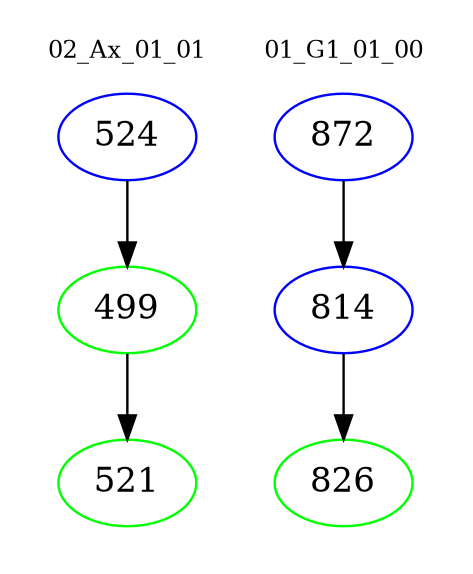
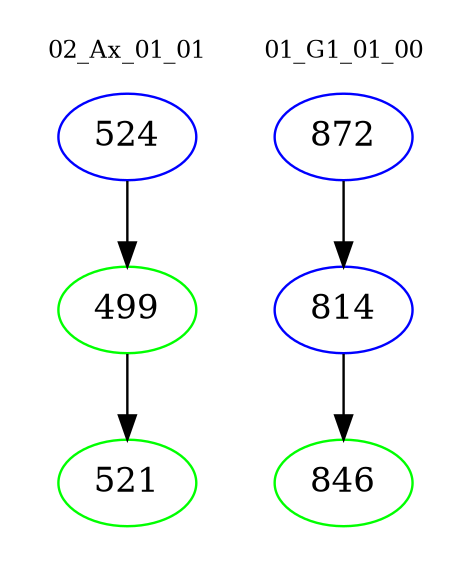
(344, 483) -> (344, 483)
